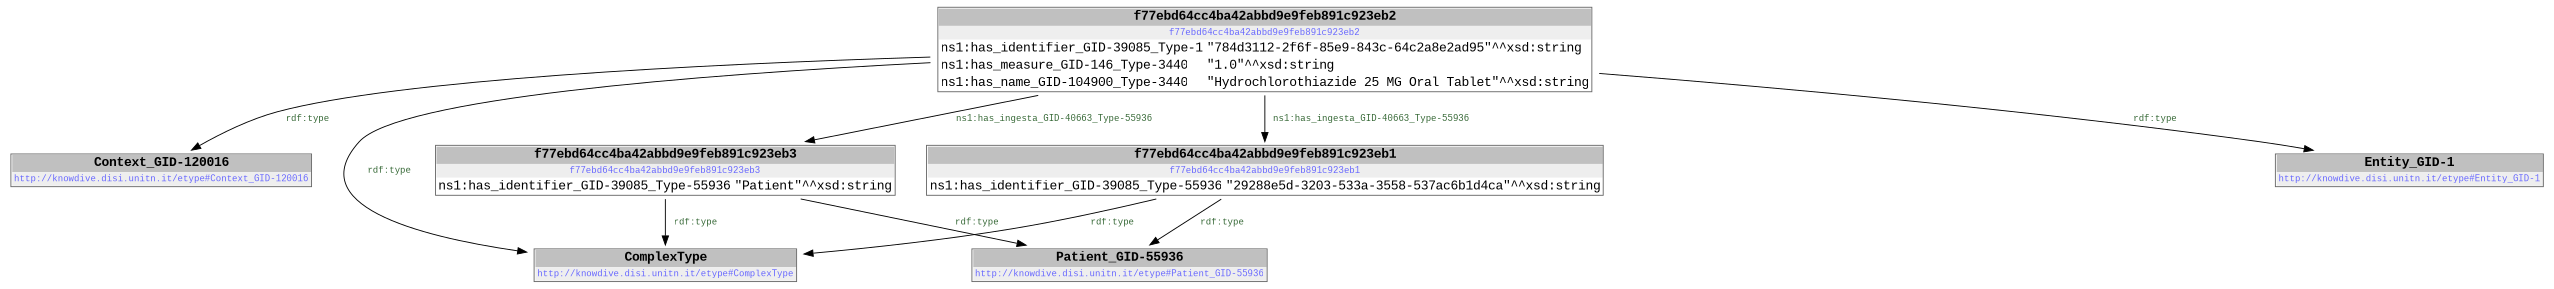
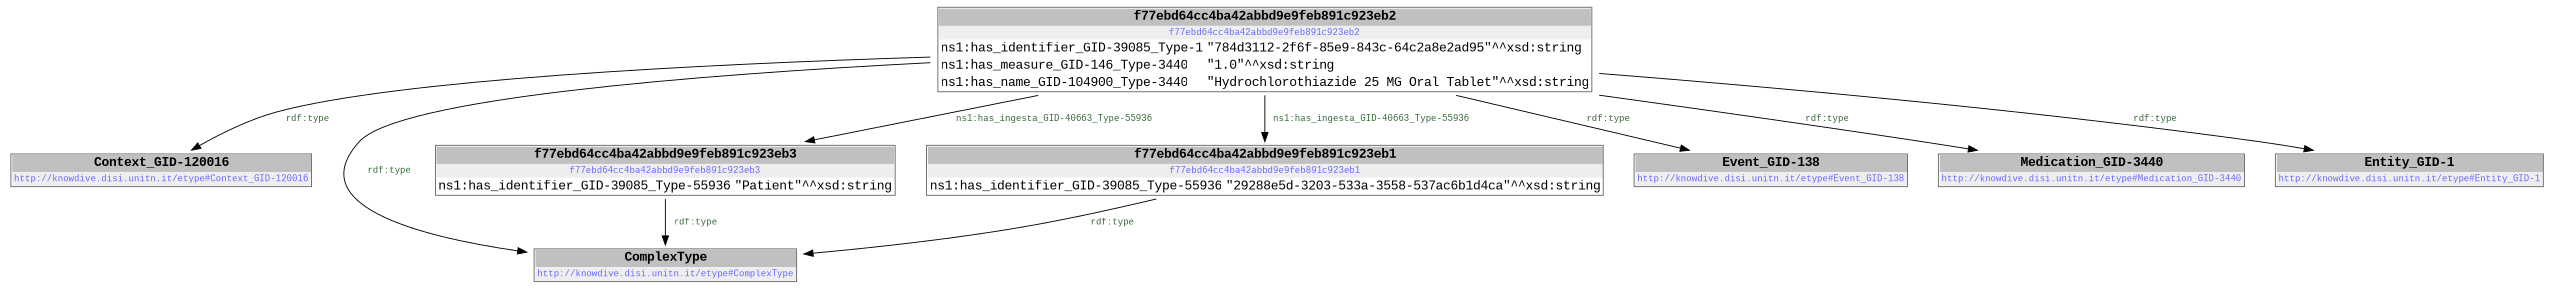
none -> (1771, 170)
none -> (2091, 170)
(1120, 265) -> none
